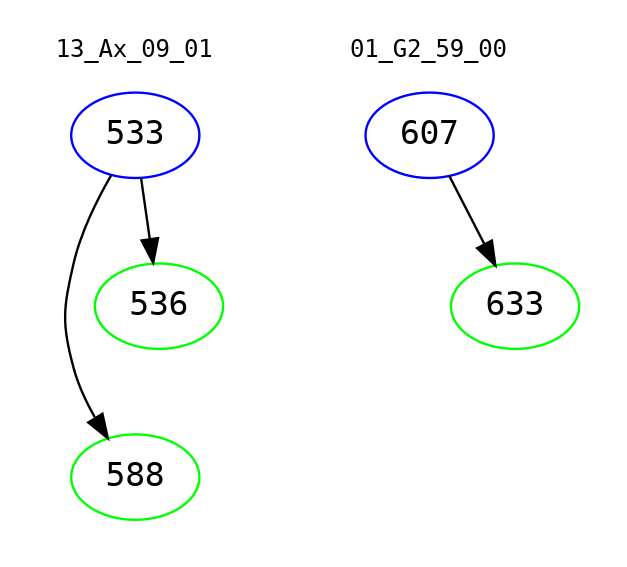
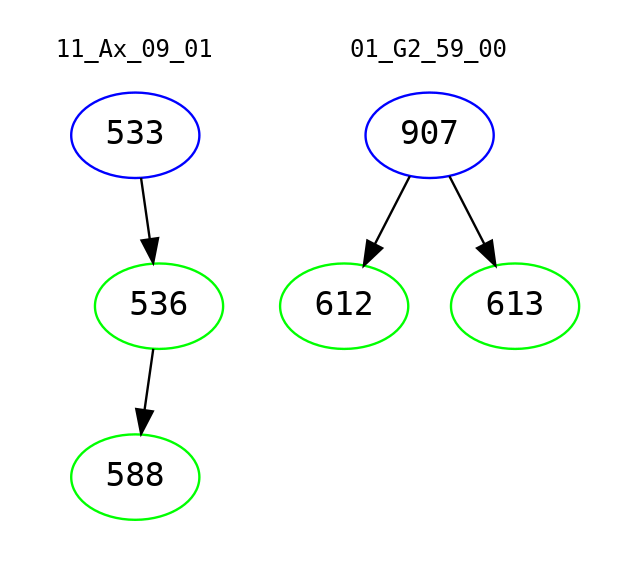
(135, 51) -> (135, 51)
(430, 135) -> (430, 135)
(67, 295) -> (149, 379)
none -> (344, 306)
(515, 306) -> (515, 306)
